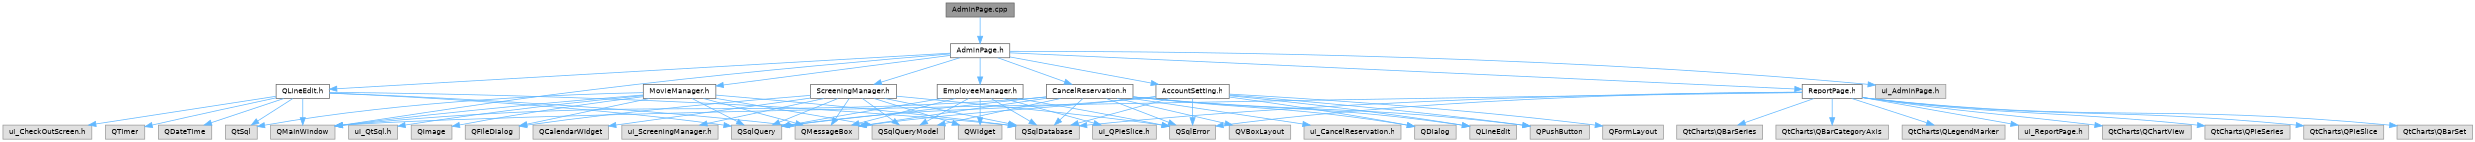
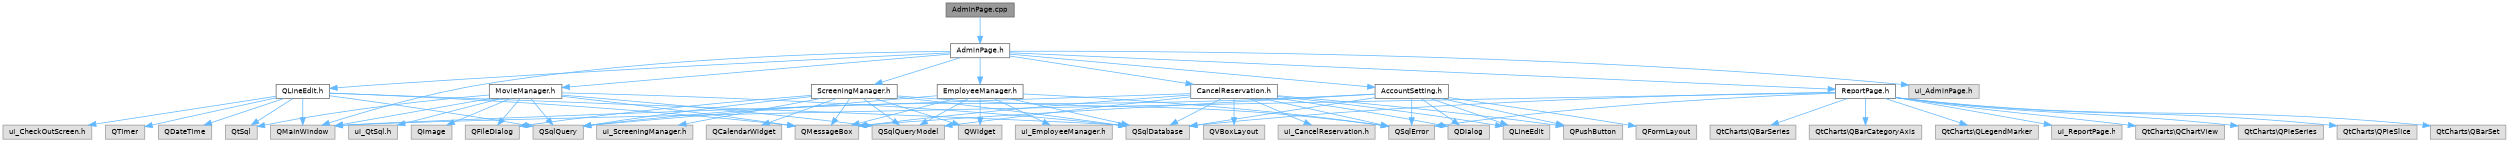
(918, 111) -> none
(1124, 132) -> (1064, 132)
